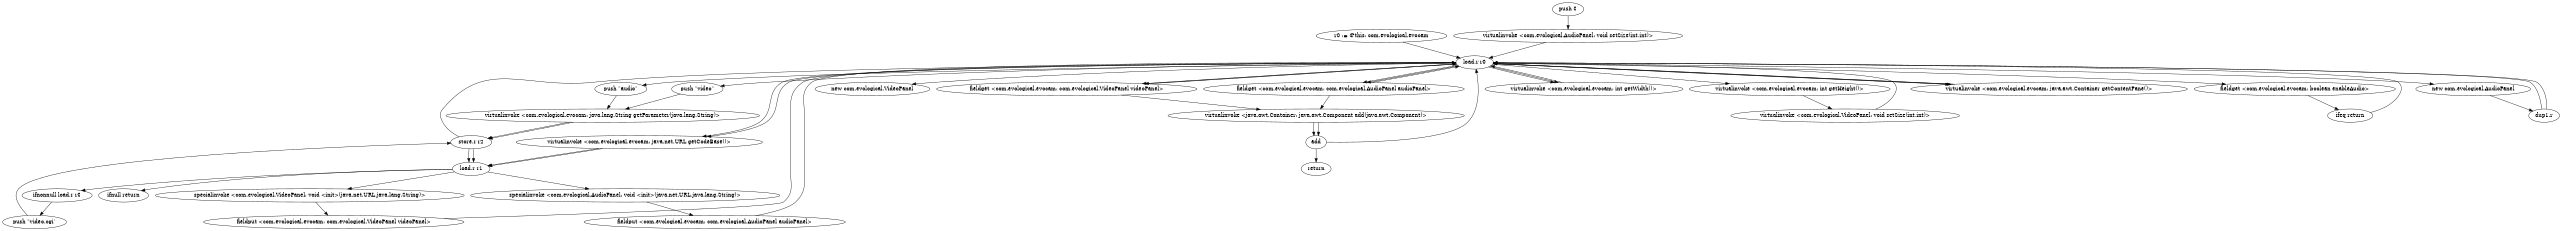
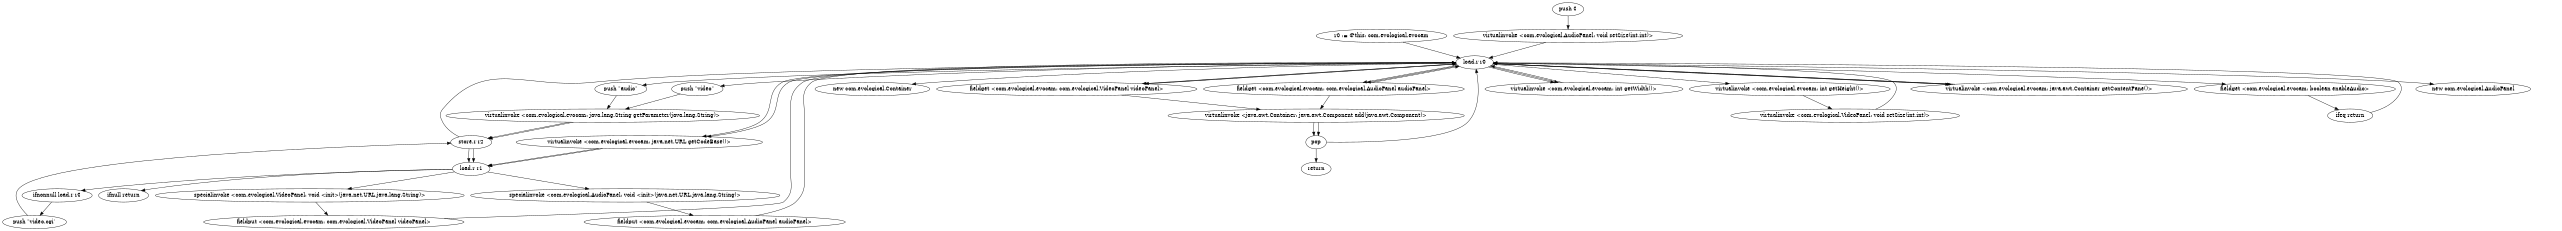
(872, 89) -> (872, 89)
(2544, 116) -> none
(1316, 142) -> (1316, 142)
